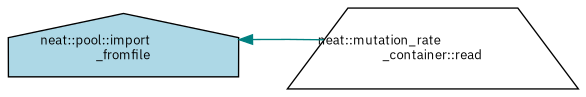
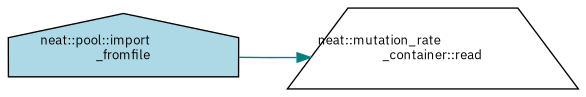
(288, 39) -> (268, 58)
